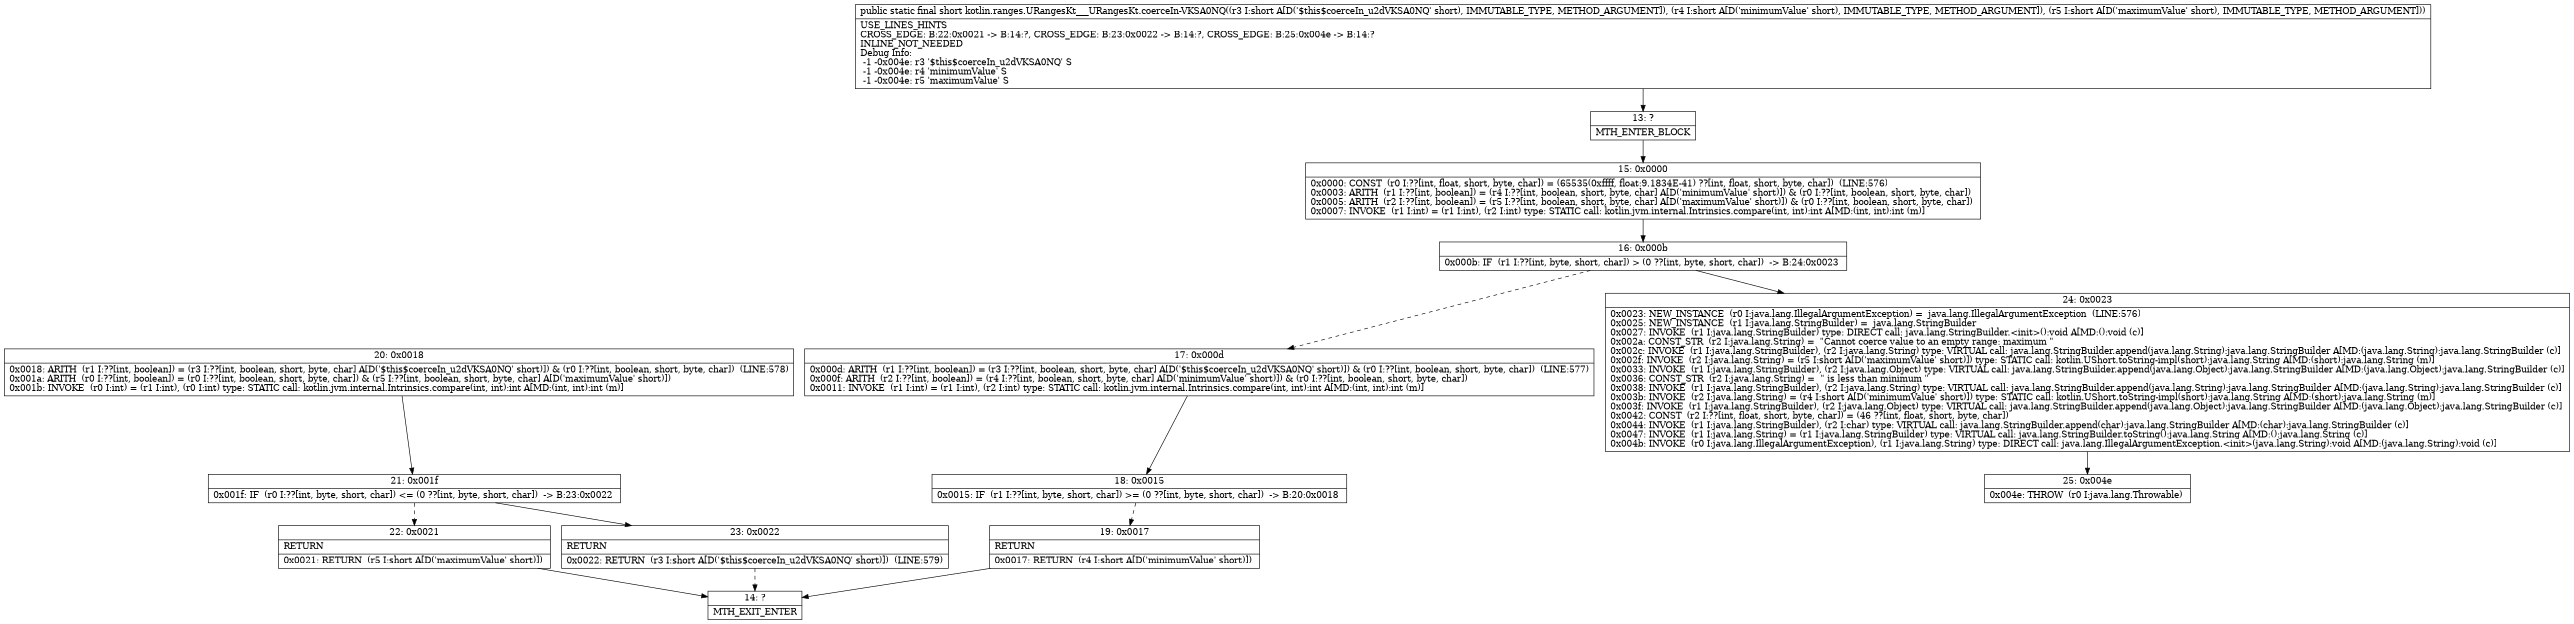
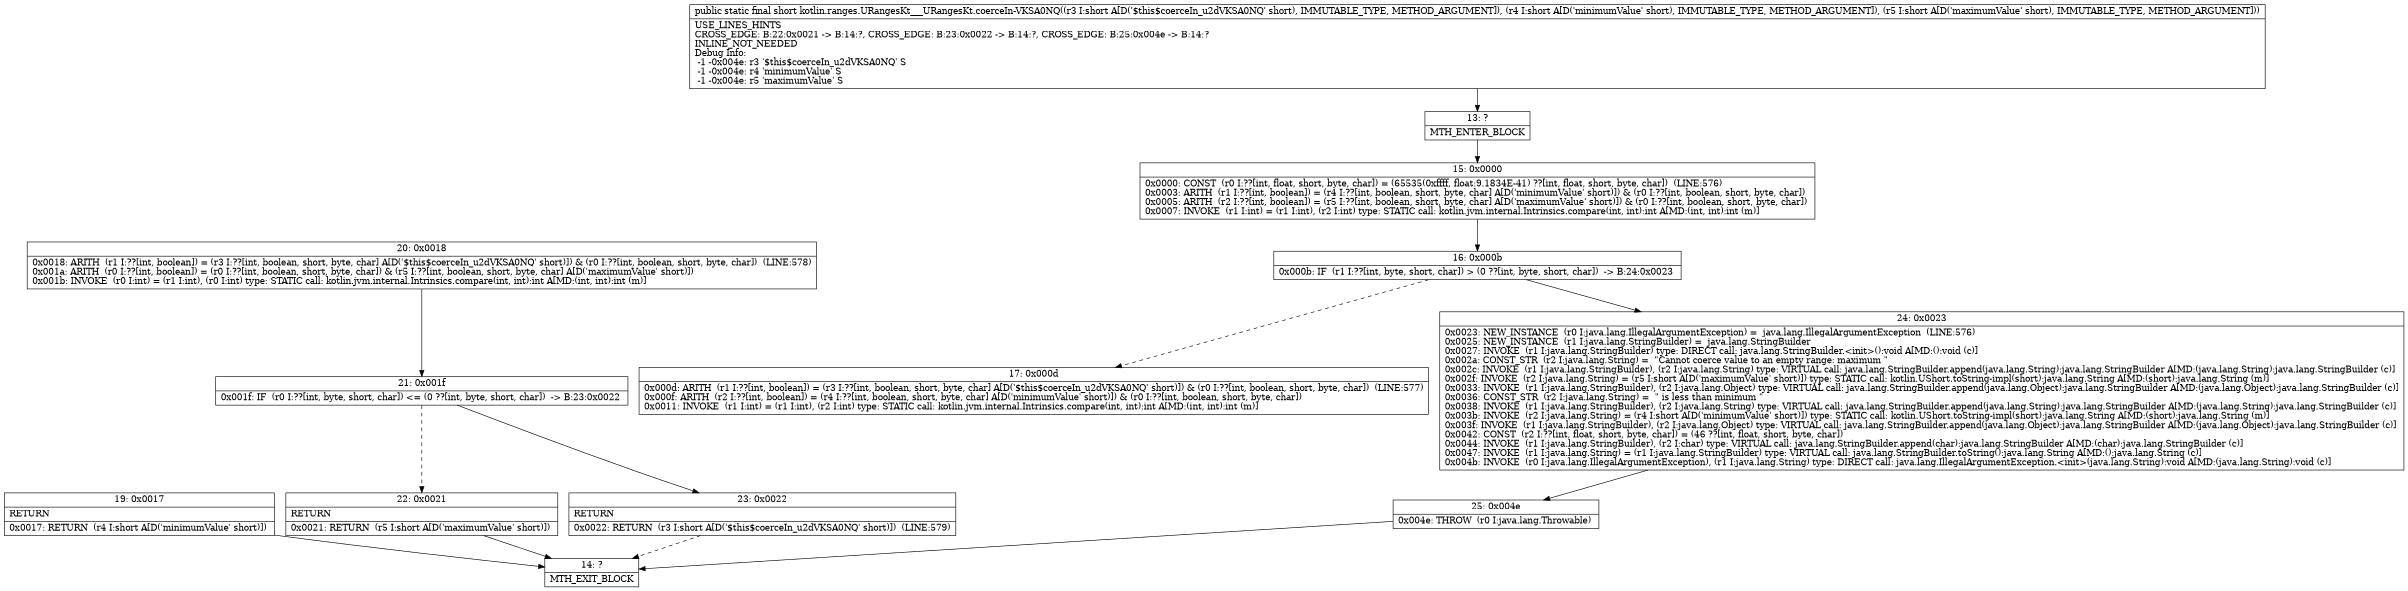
(1139, 489) -> none
none -> (1019, 545)
(755, 612) -> (592, 579)
